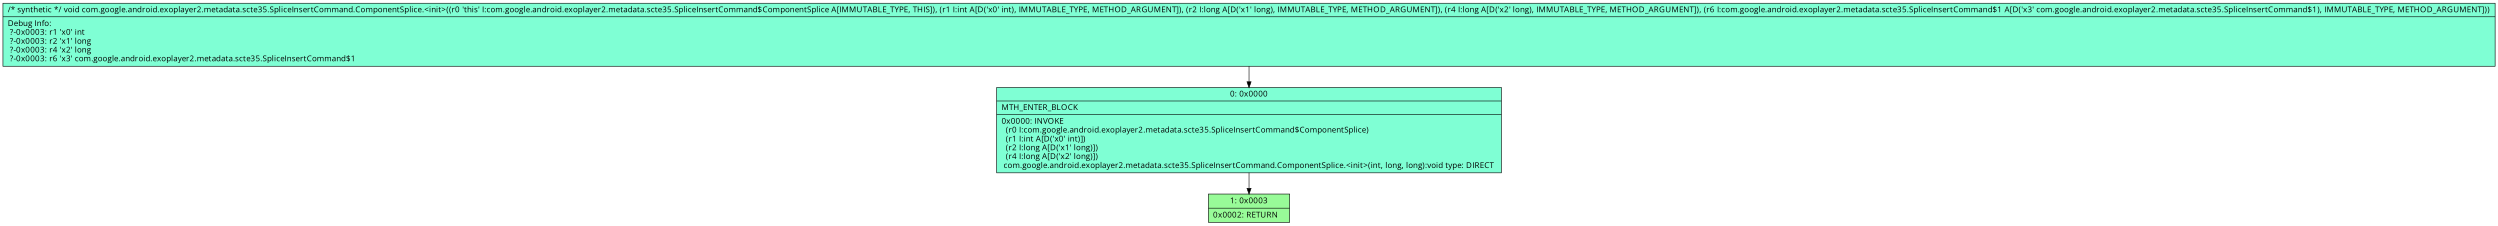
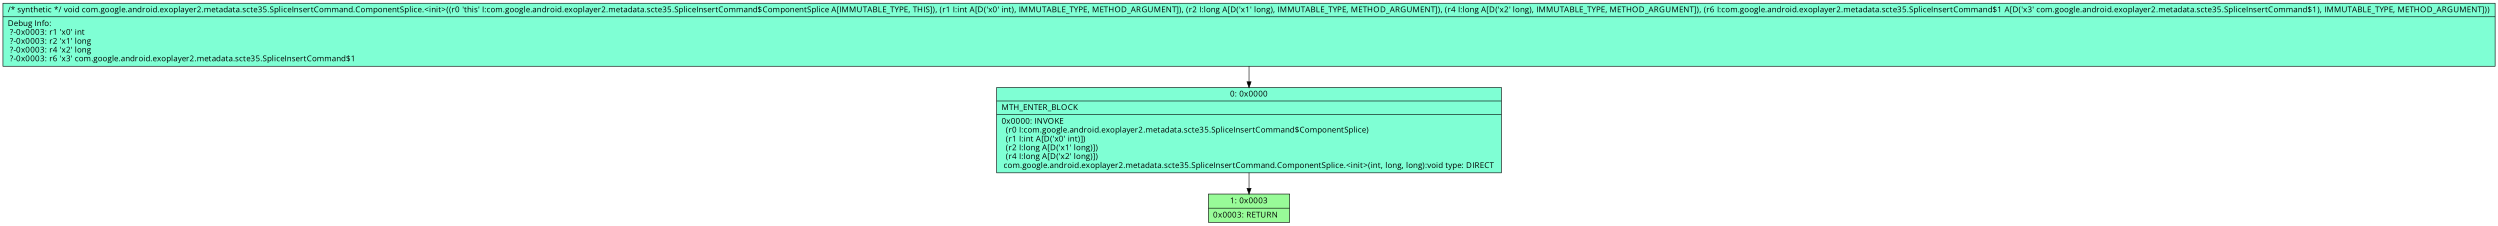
(1249, 215) -> (1249, 215)
